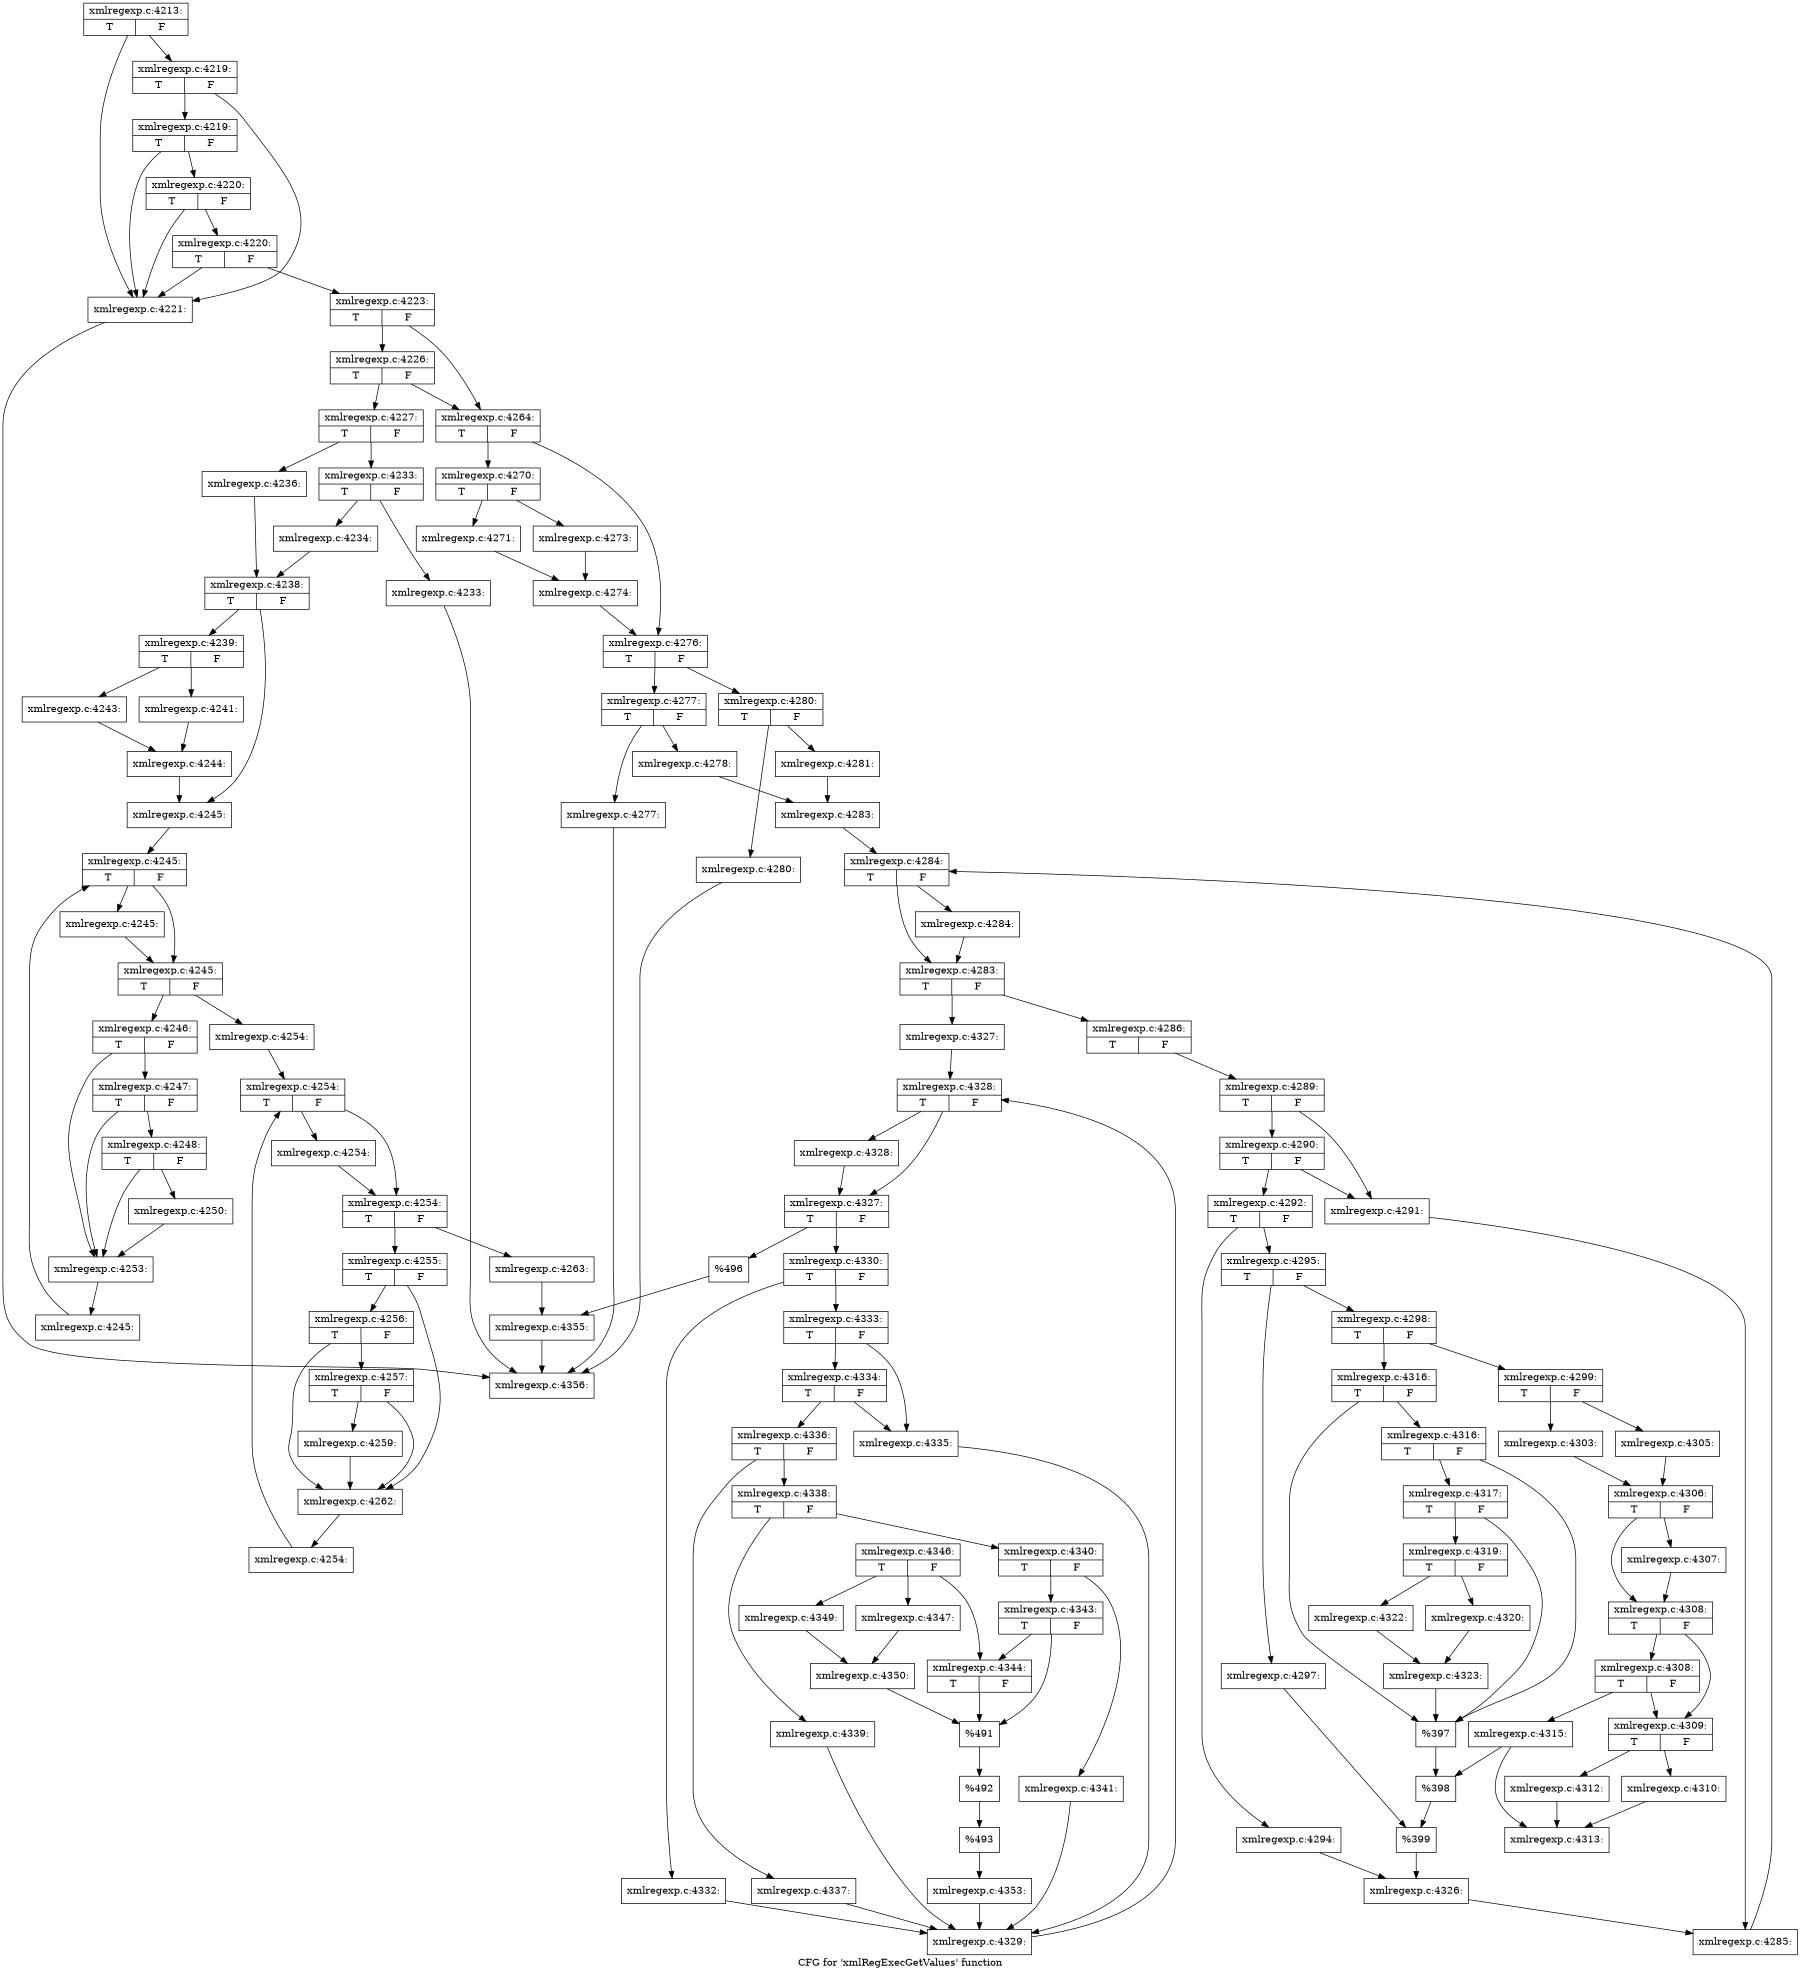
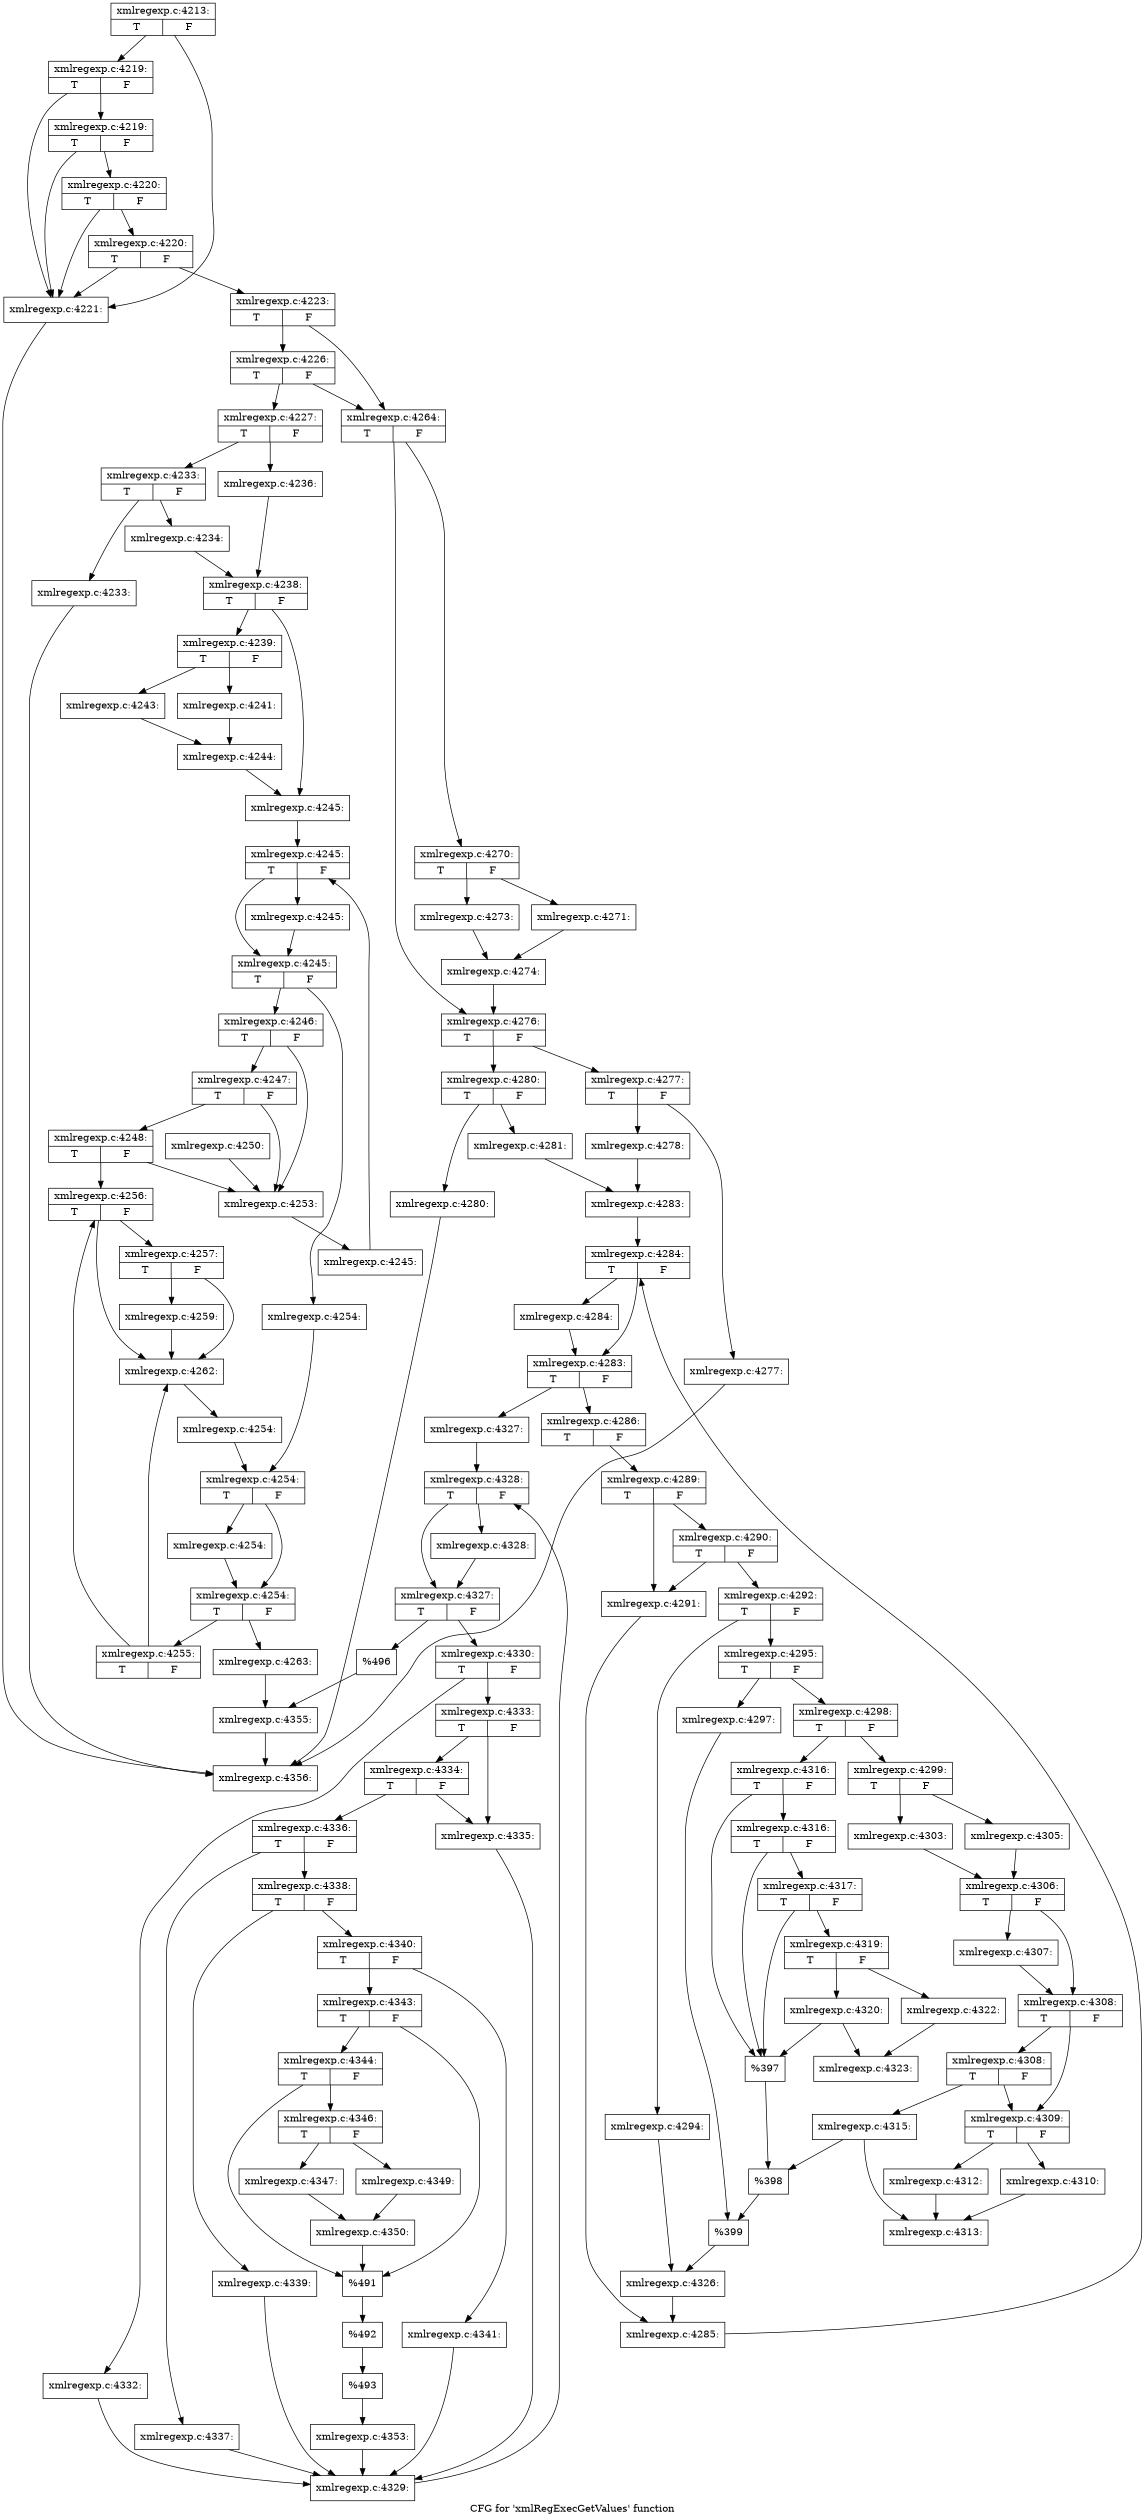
(167, 1181) -> (101, 1172)
(971, 1609) -> (330, 2094)
(1436, 1702) -> (804, 2038)
